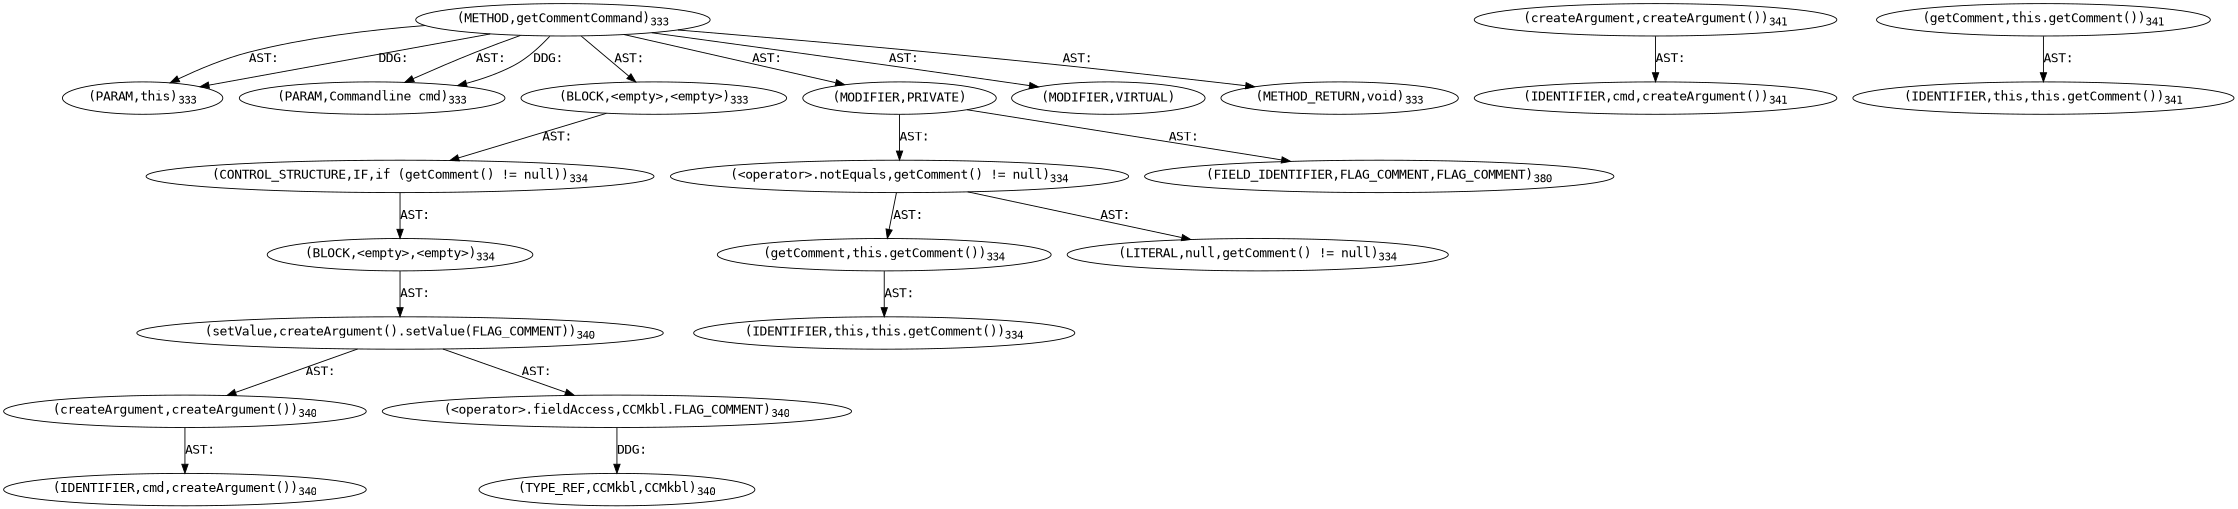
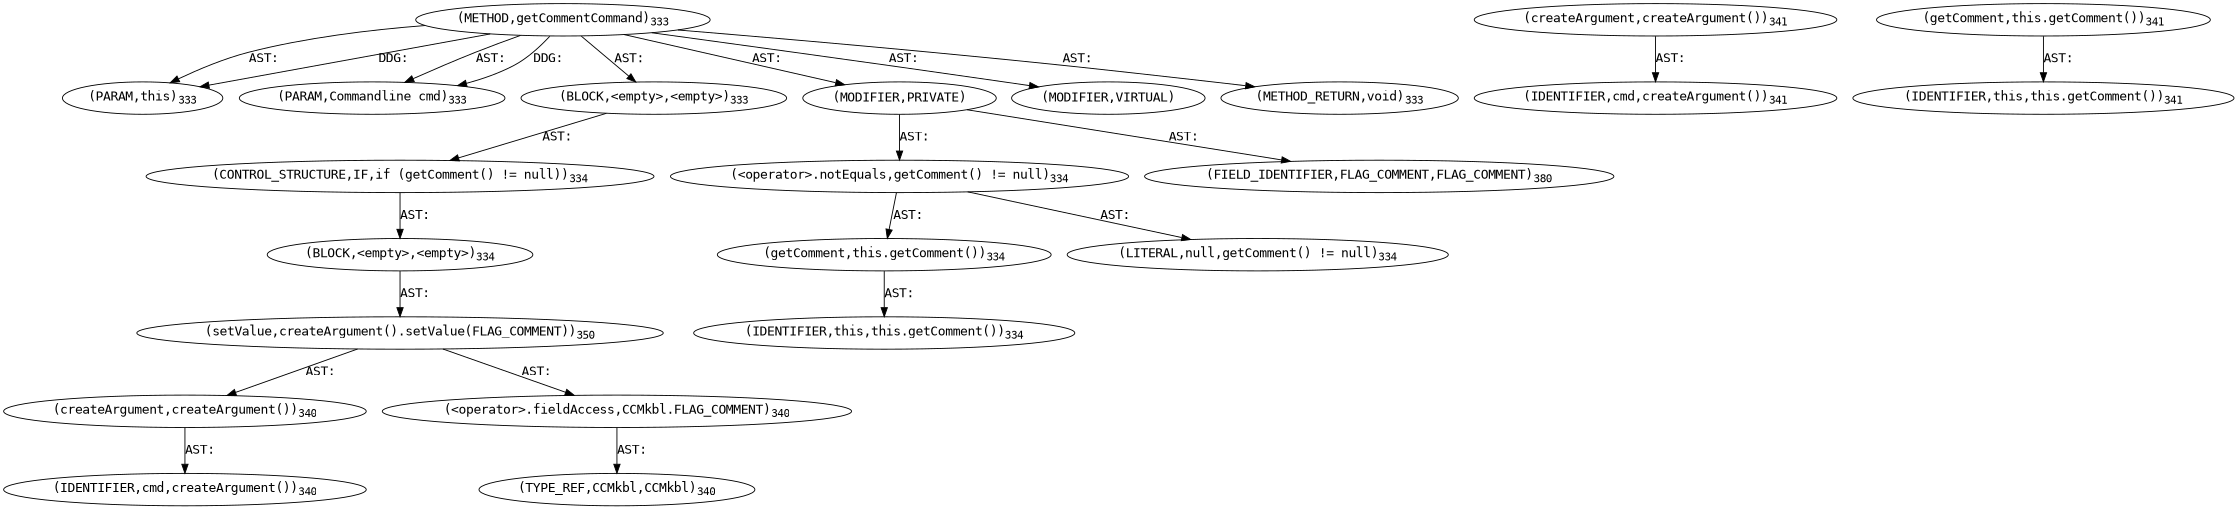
(586, 332) -> (586, 332)
(636, 450) -> (636, 450)
